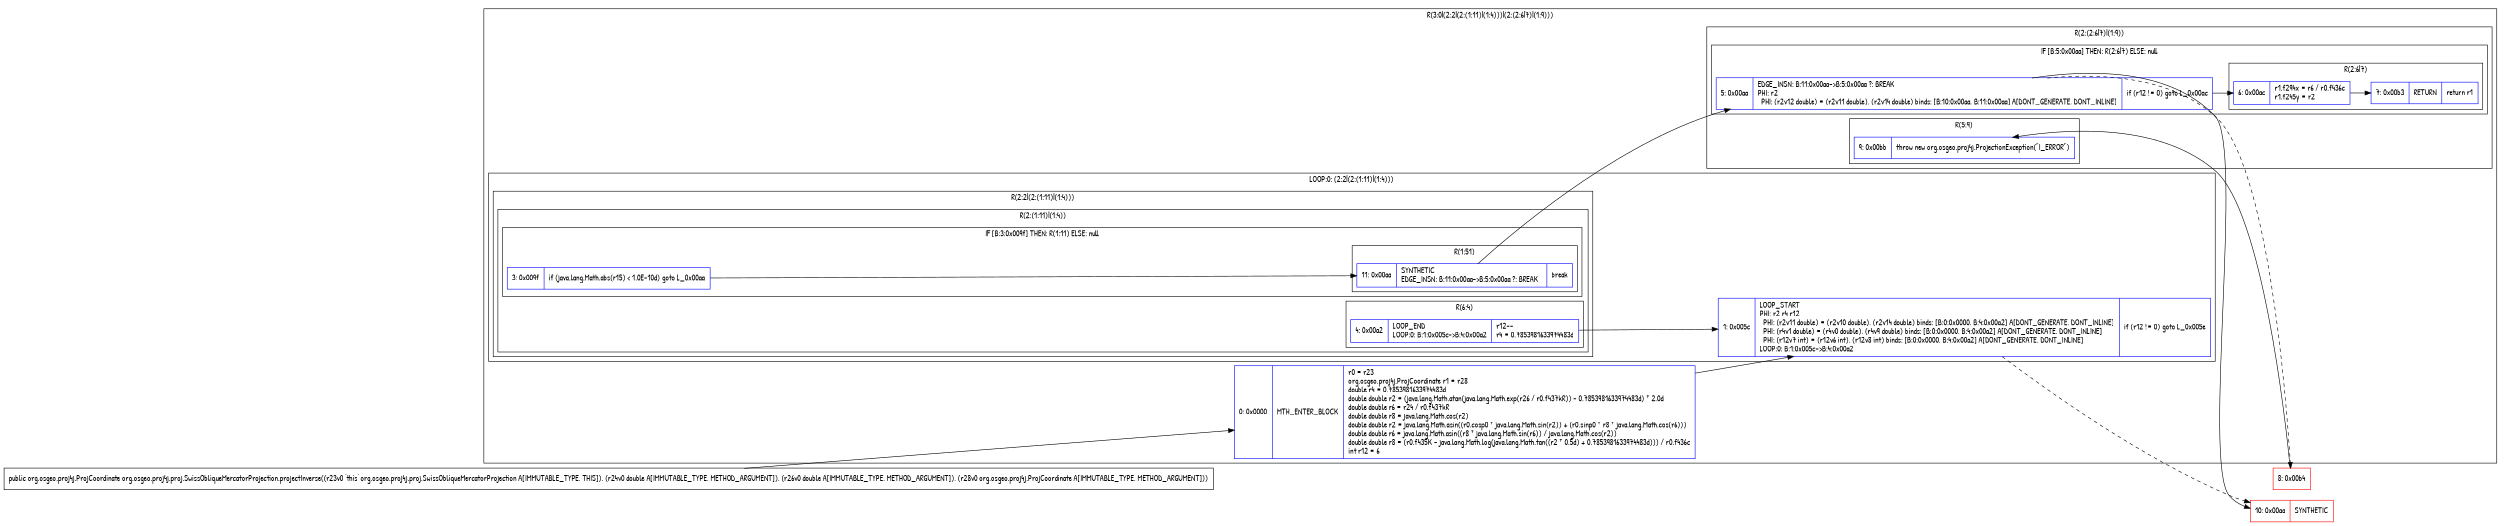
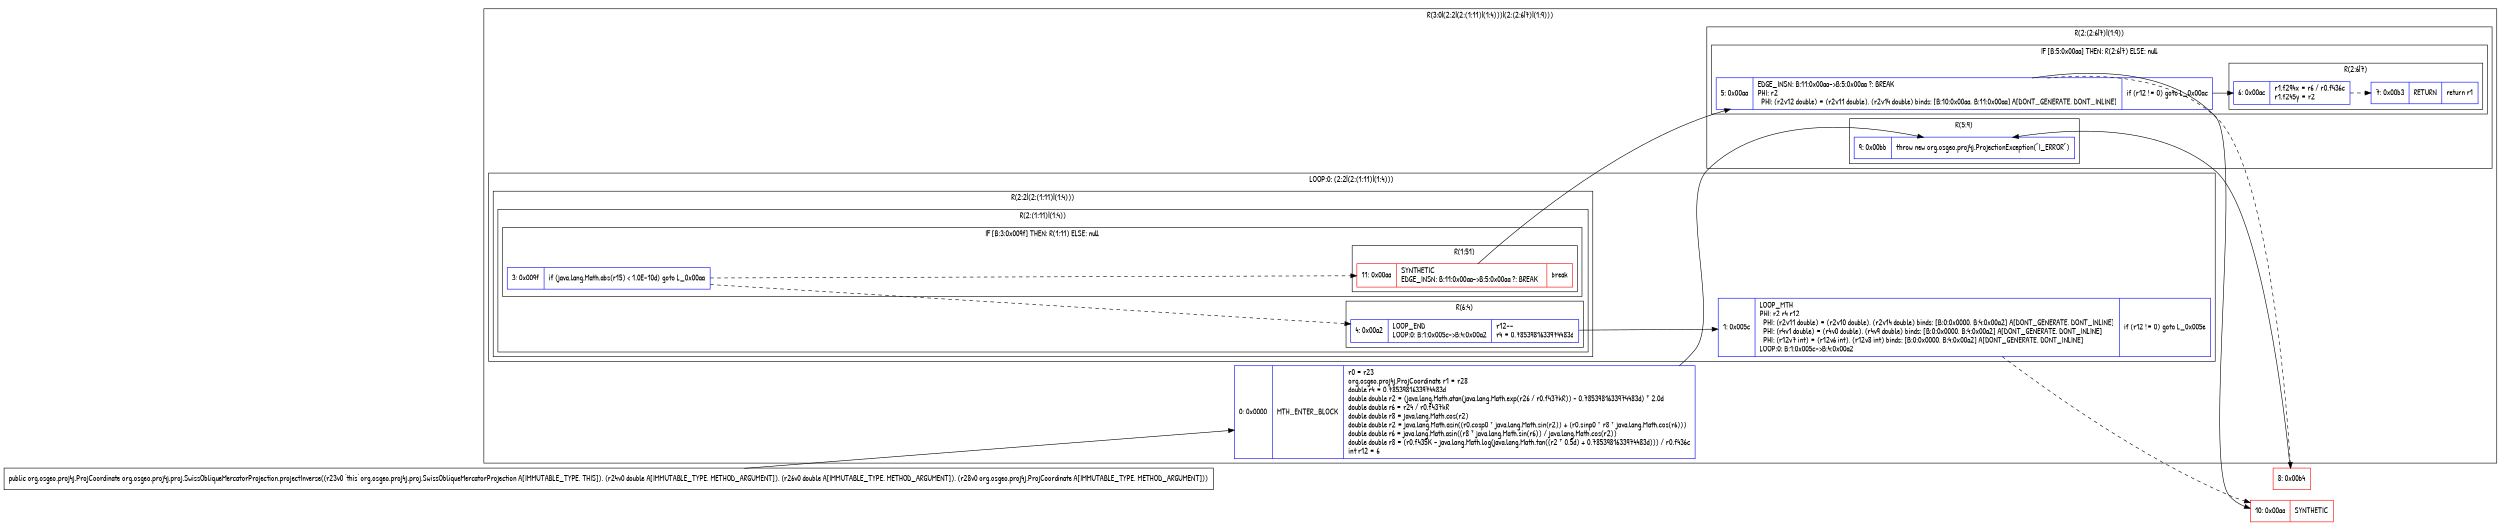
(2358, 93) -> (2358, 93)
(1465, 275) -> (1465, 275)
(1031, 277) -> (1031, 277)
none -> (1028, 304)
(1780, 305) -> (1777, 305)
(1742, 365) -> (1722, 159)
